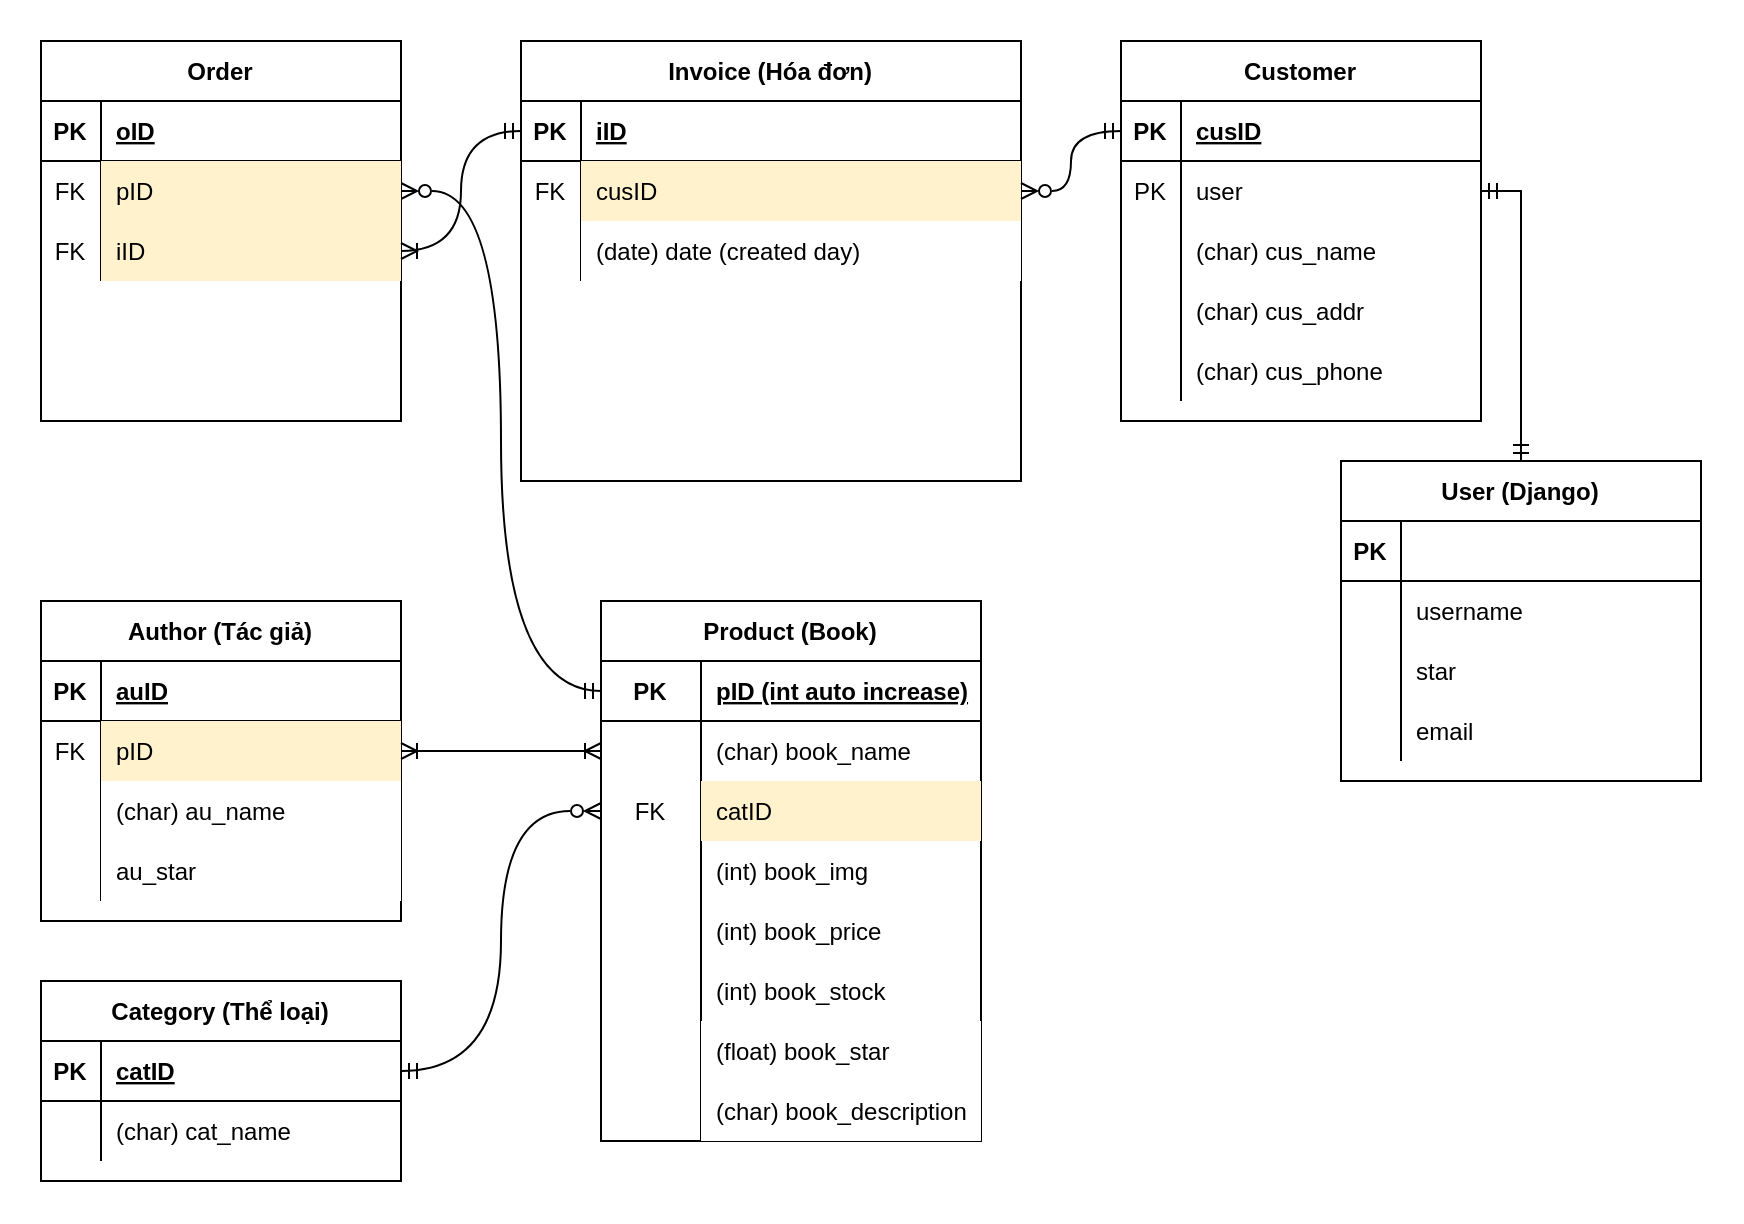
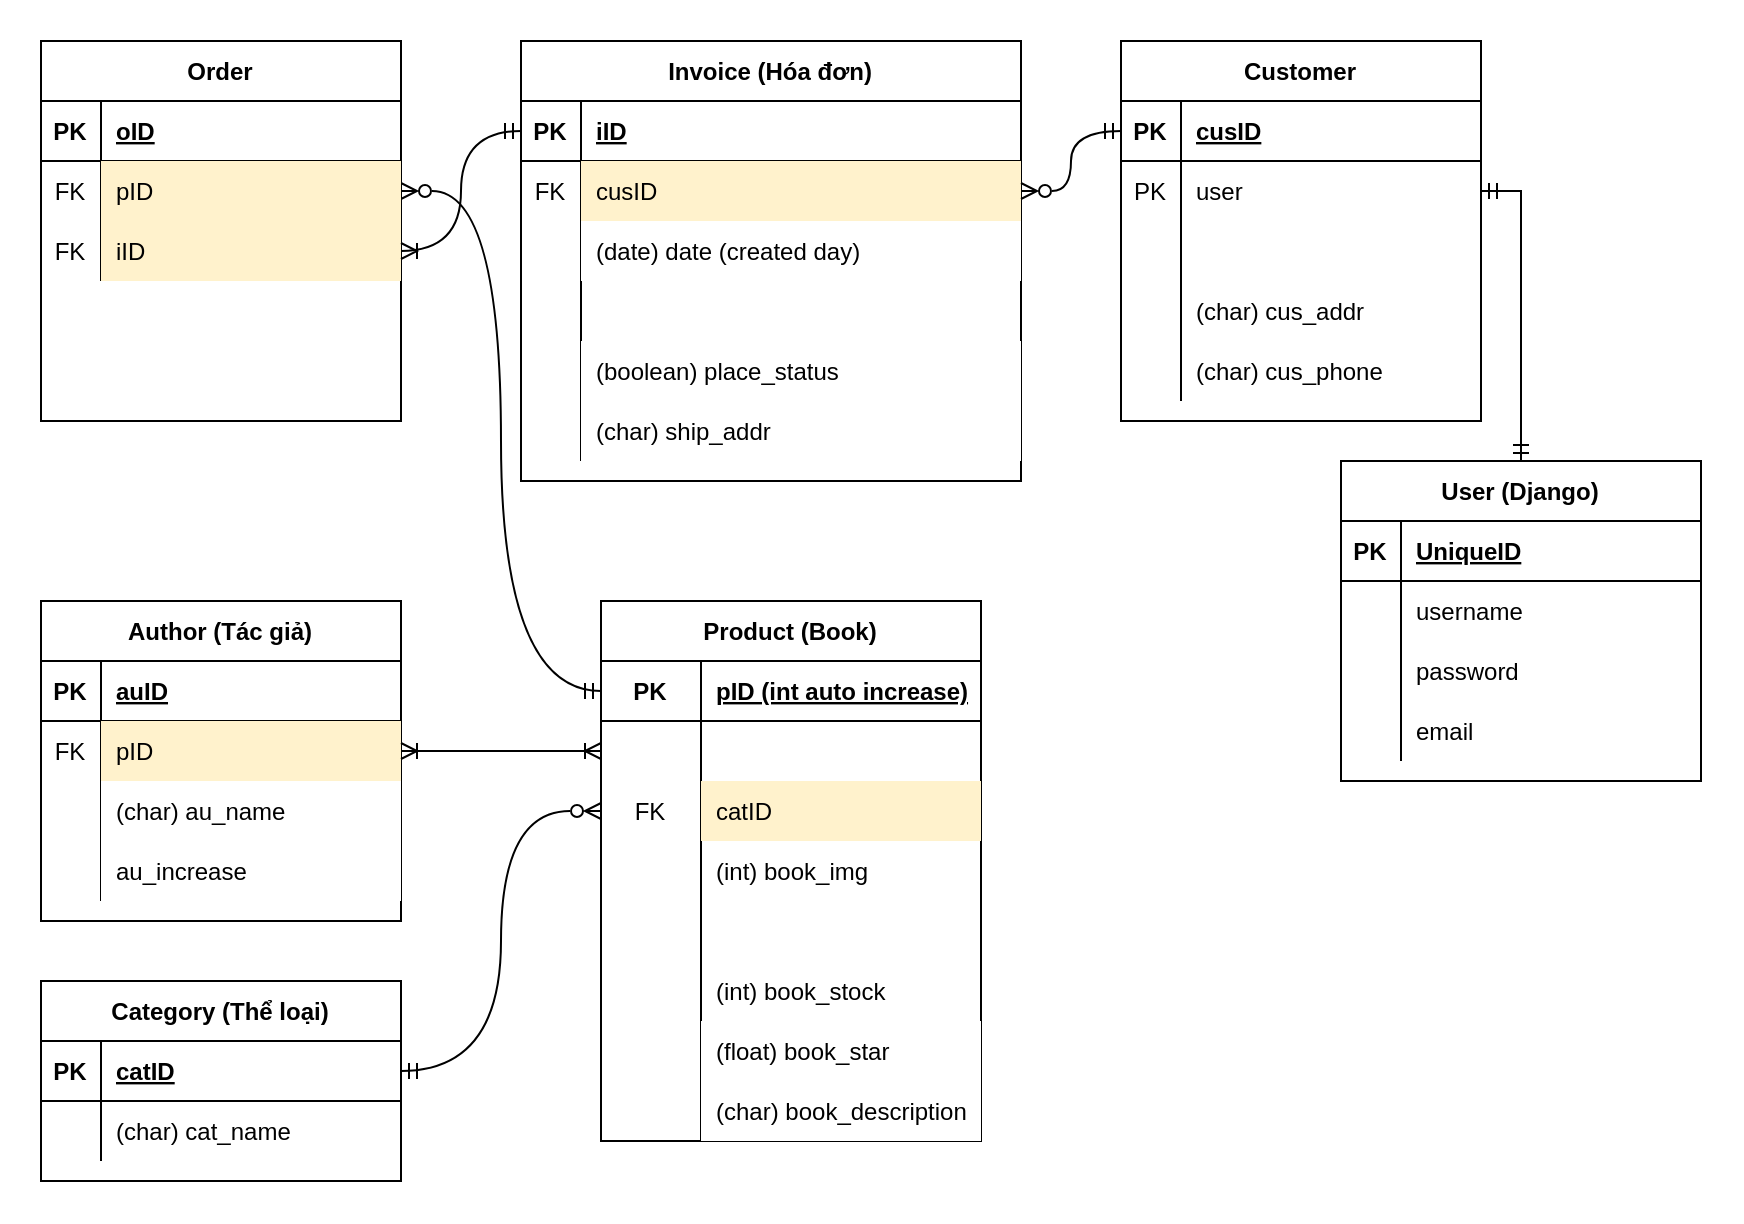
(1331, 251) -> none
none -> (801, 371)
none -> (801, 431)
none -> (1551, 551)
(1443, 672) -> (1470, 672)
(841, 751) -> none
(163, 872) -> (187, 872)
(841, 931) -> none
